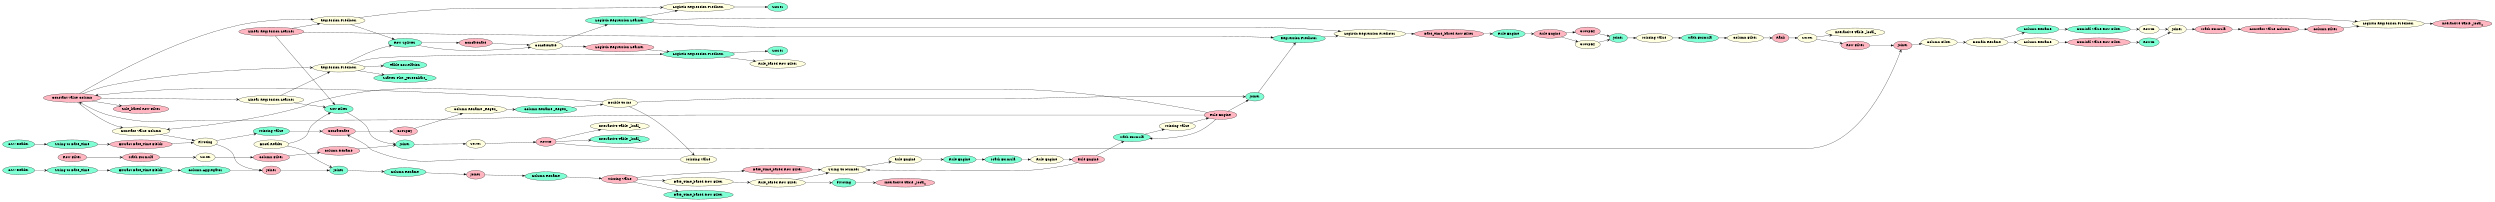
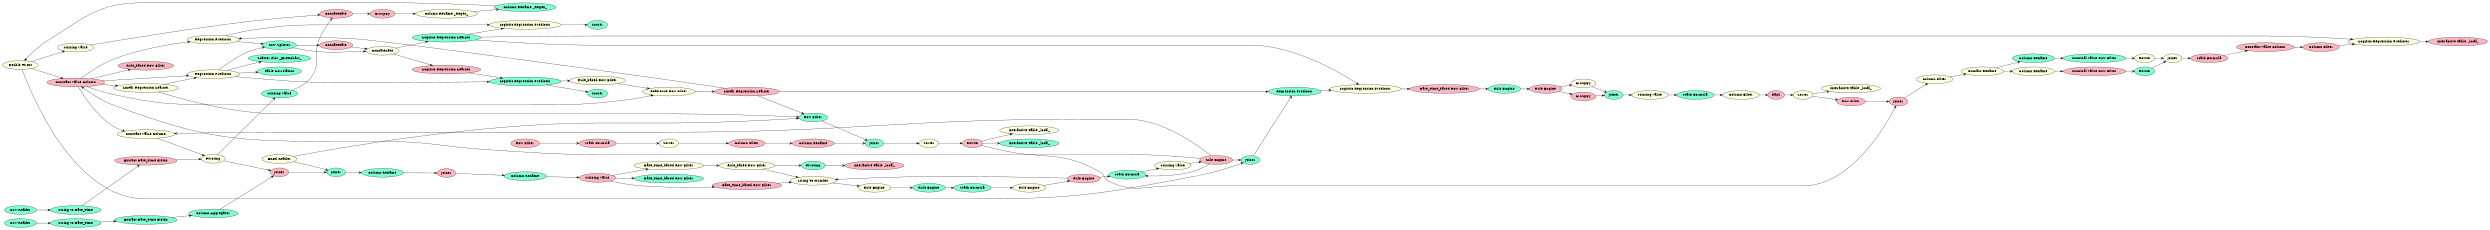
none -> (669, 92)
